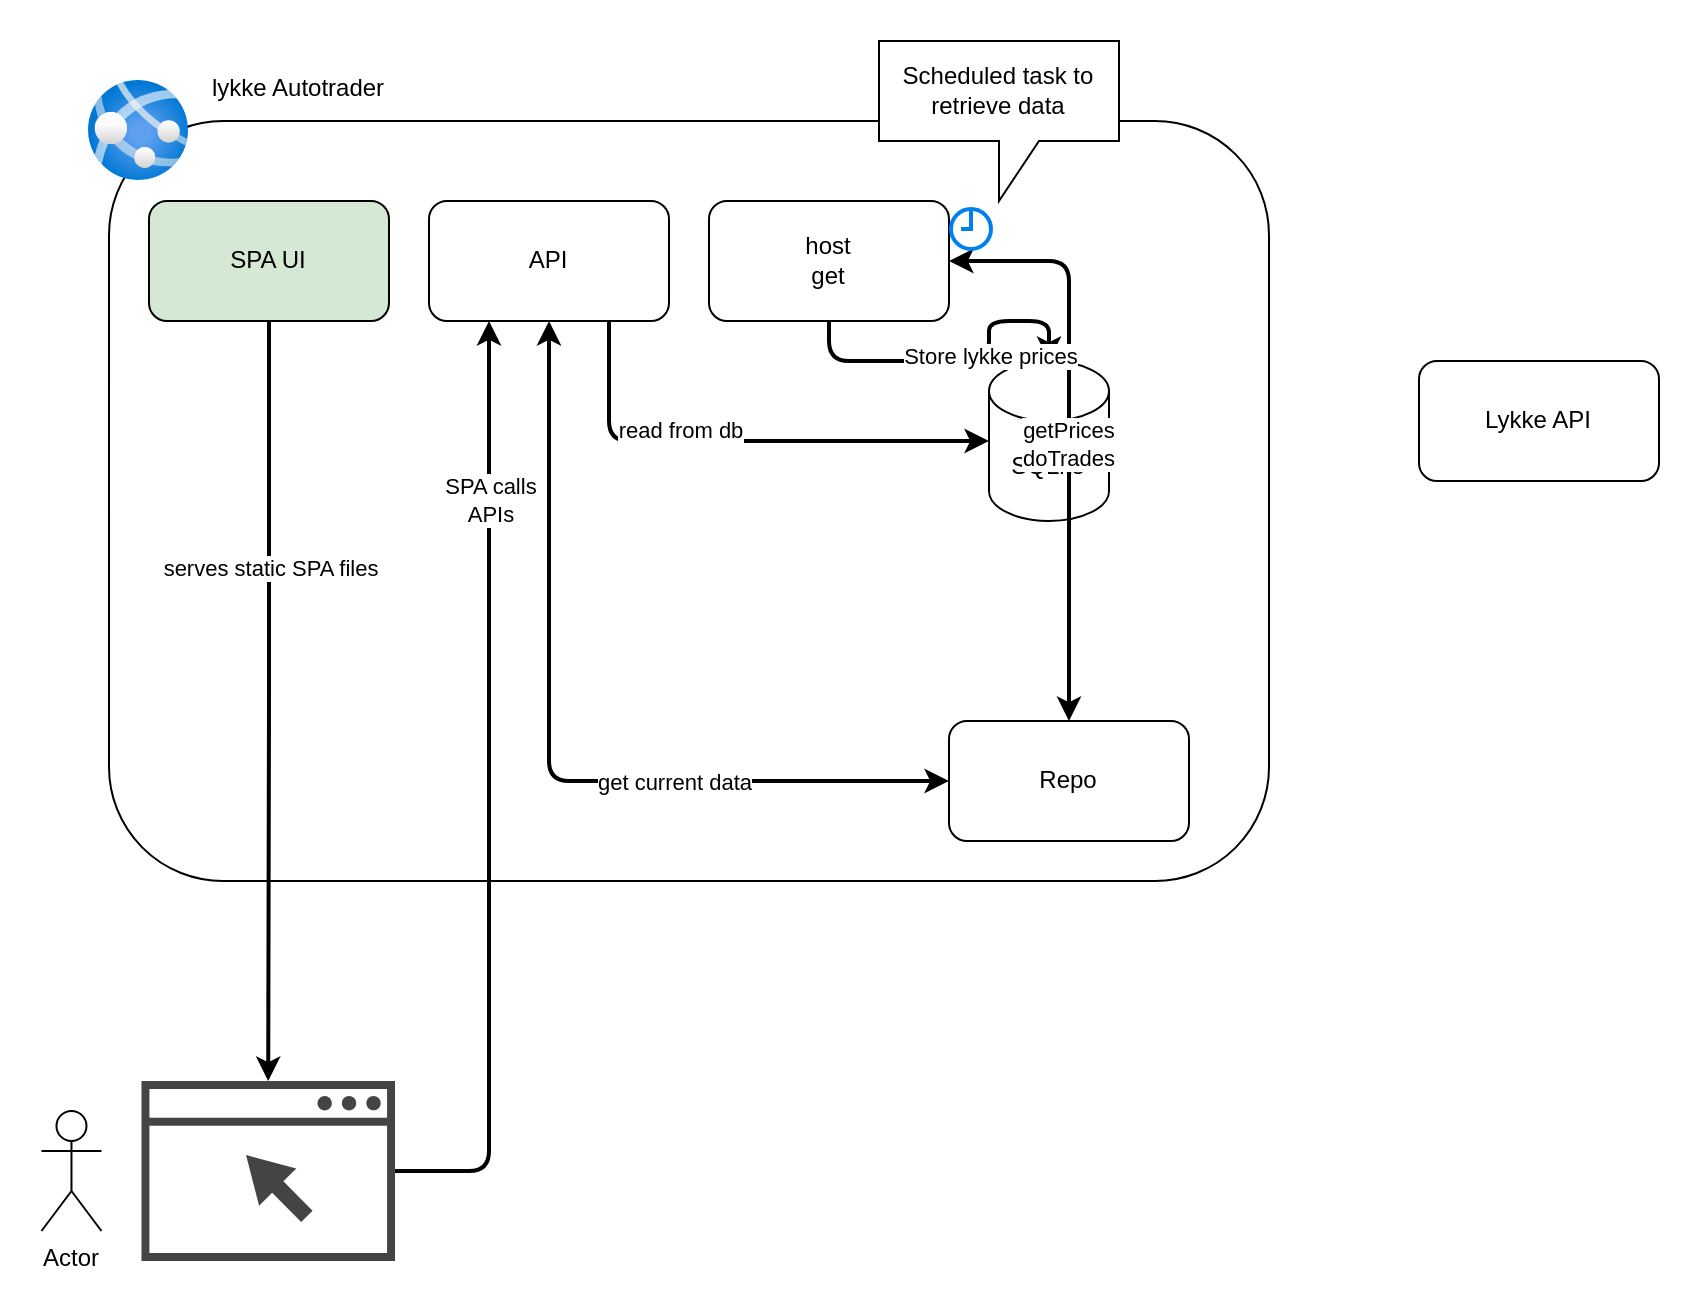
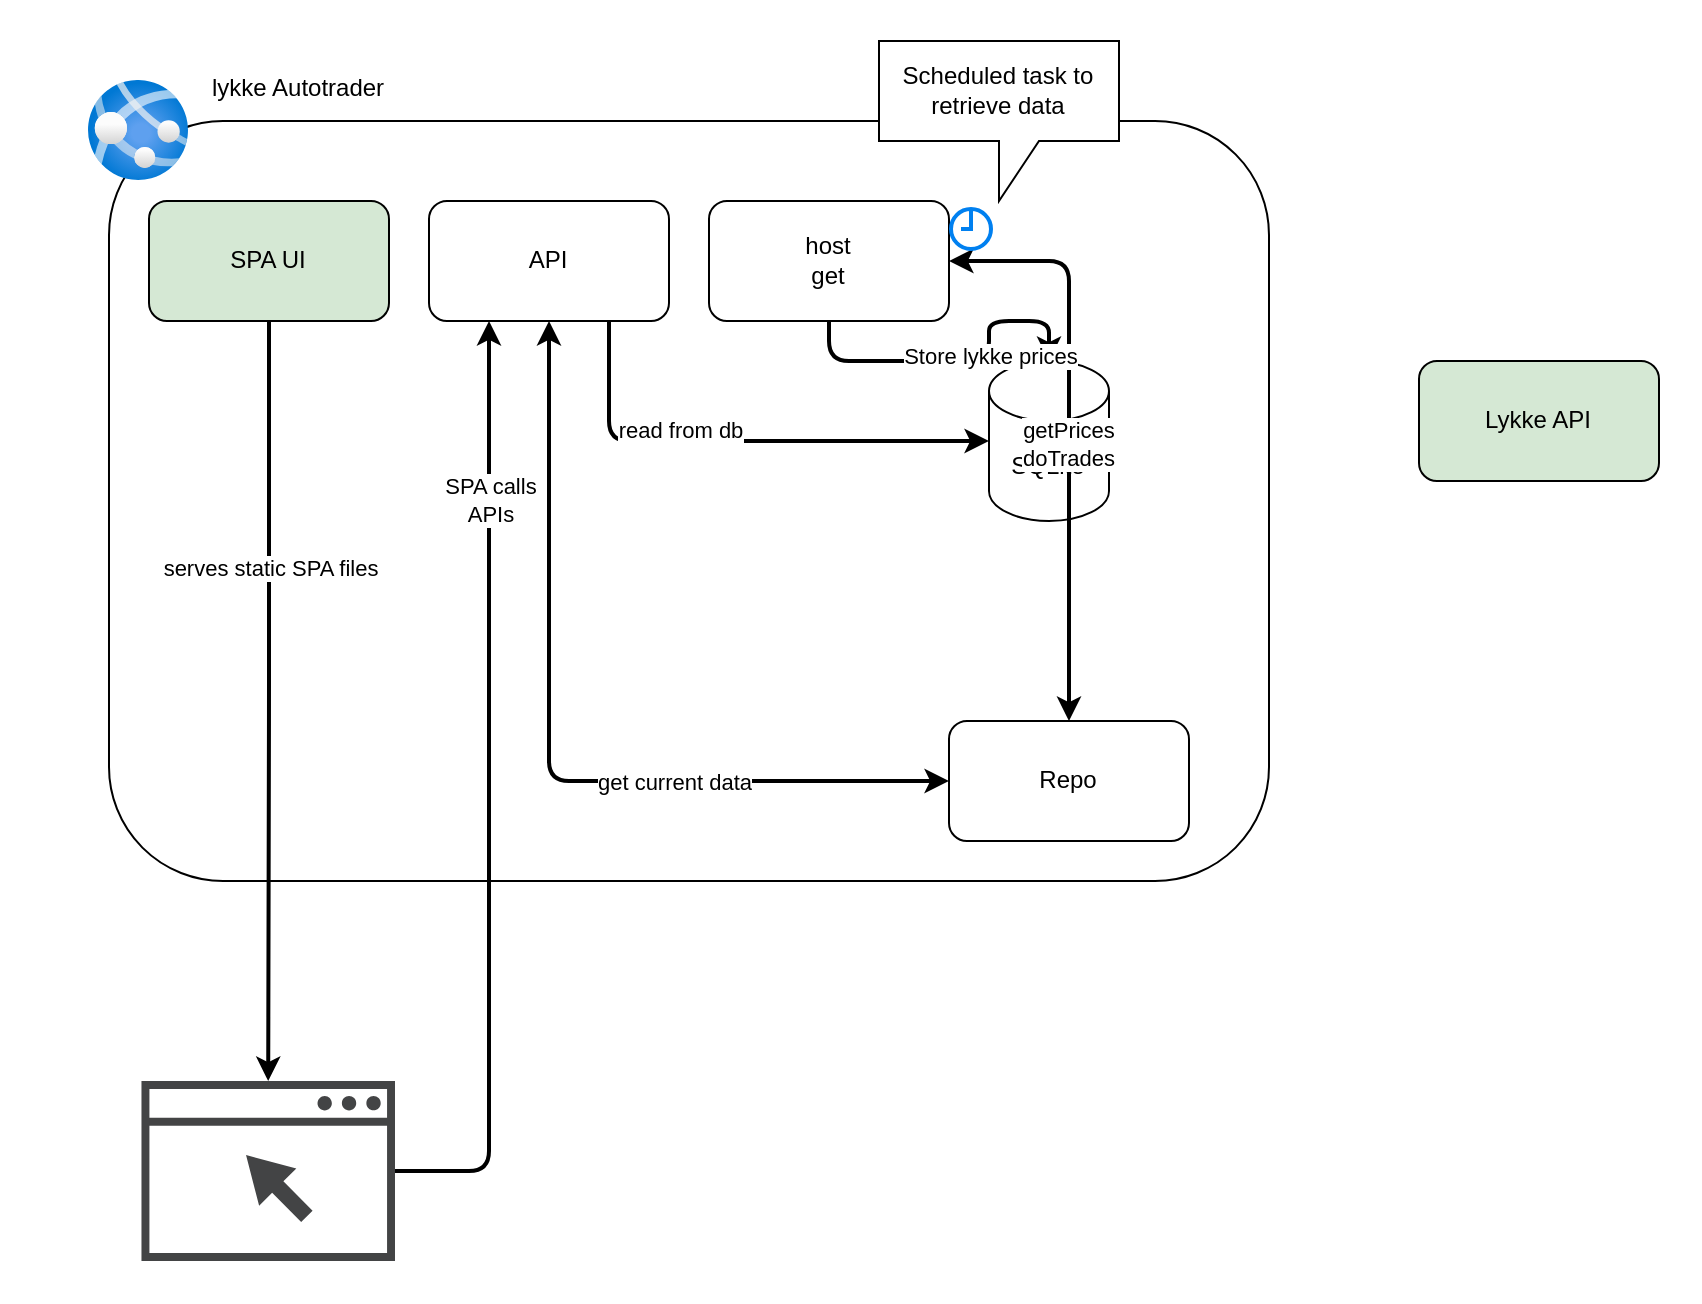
(1539, 421) -> (1539, 421)
(71, 1171) -> none
